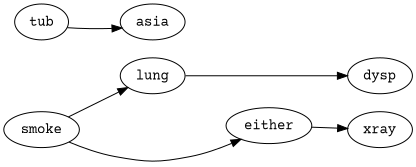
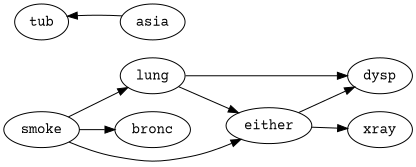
(90, 29) -> (100, 15)
none -> (204, 98)
none -> (322, 102)
none -> (153, 130)
